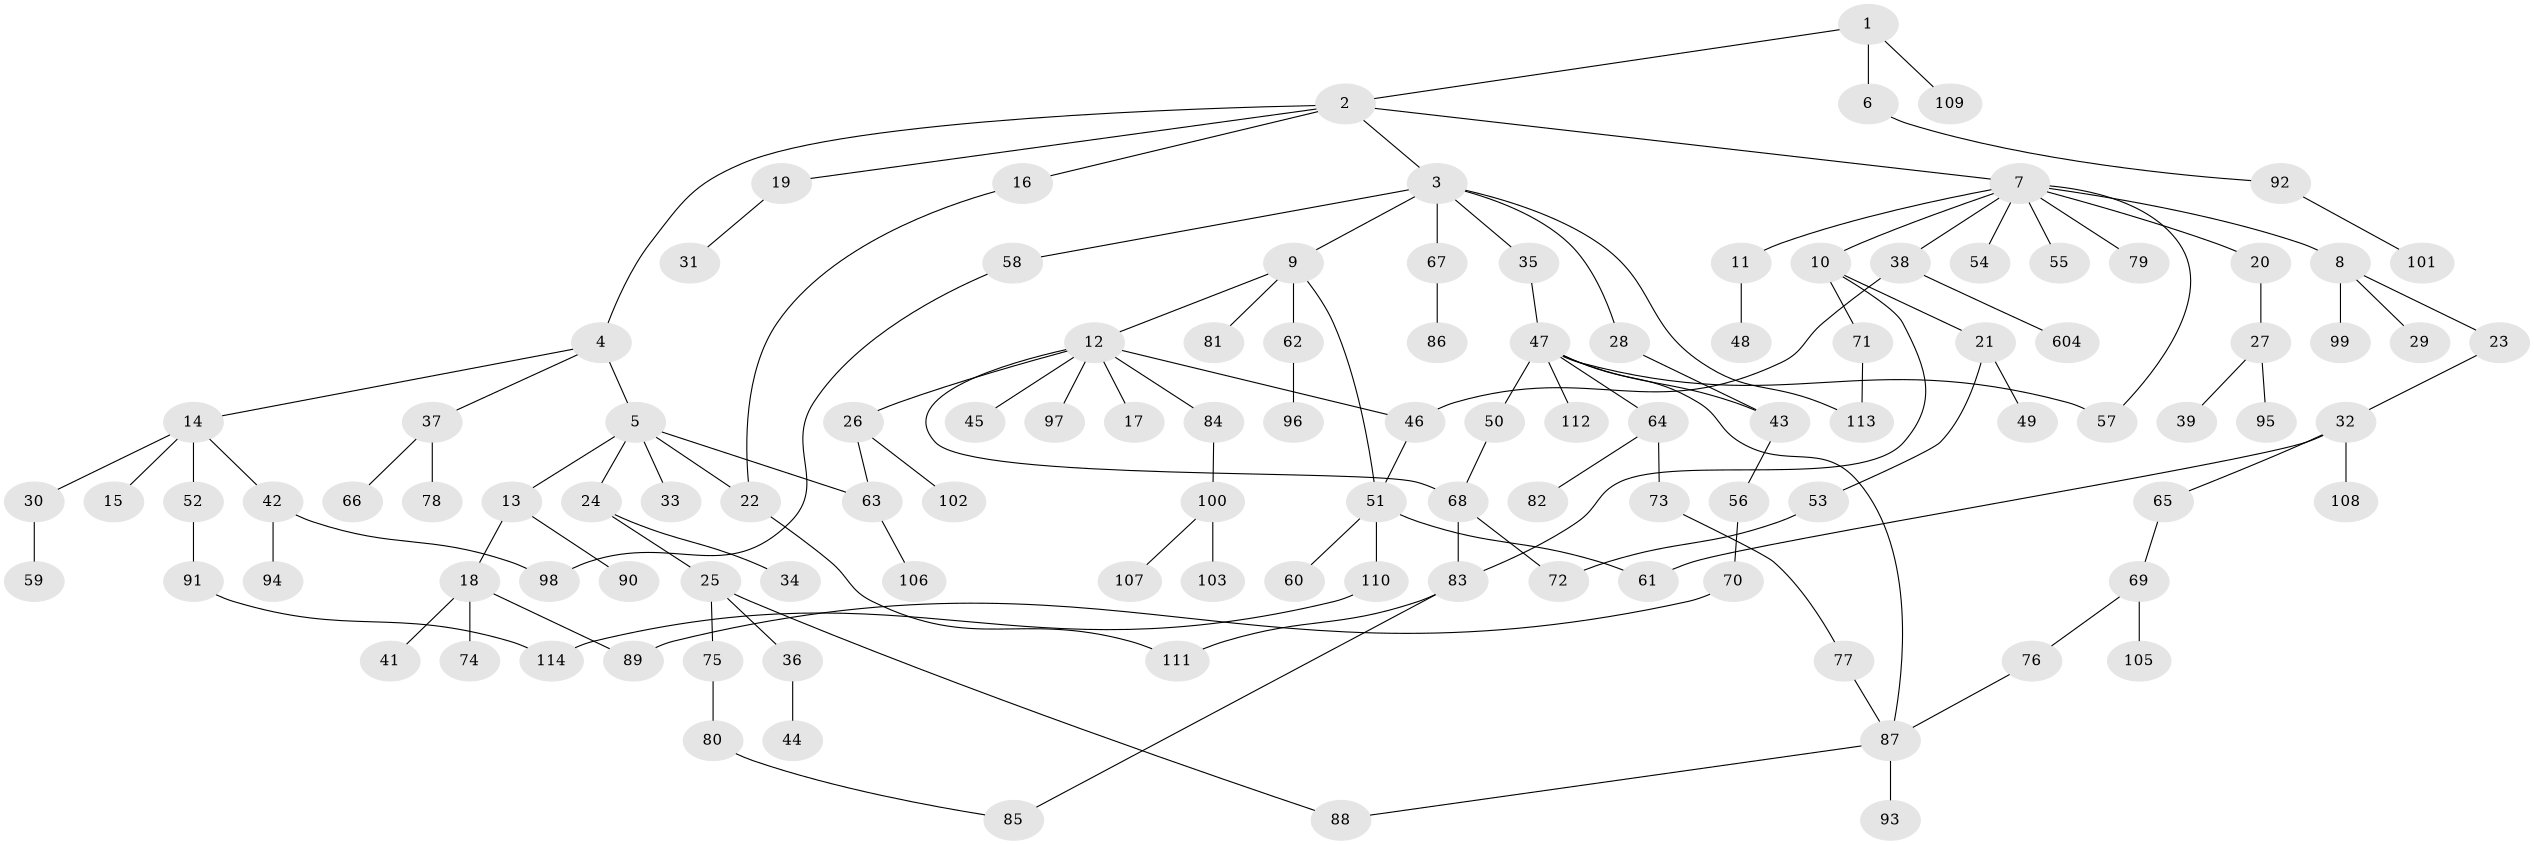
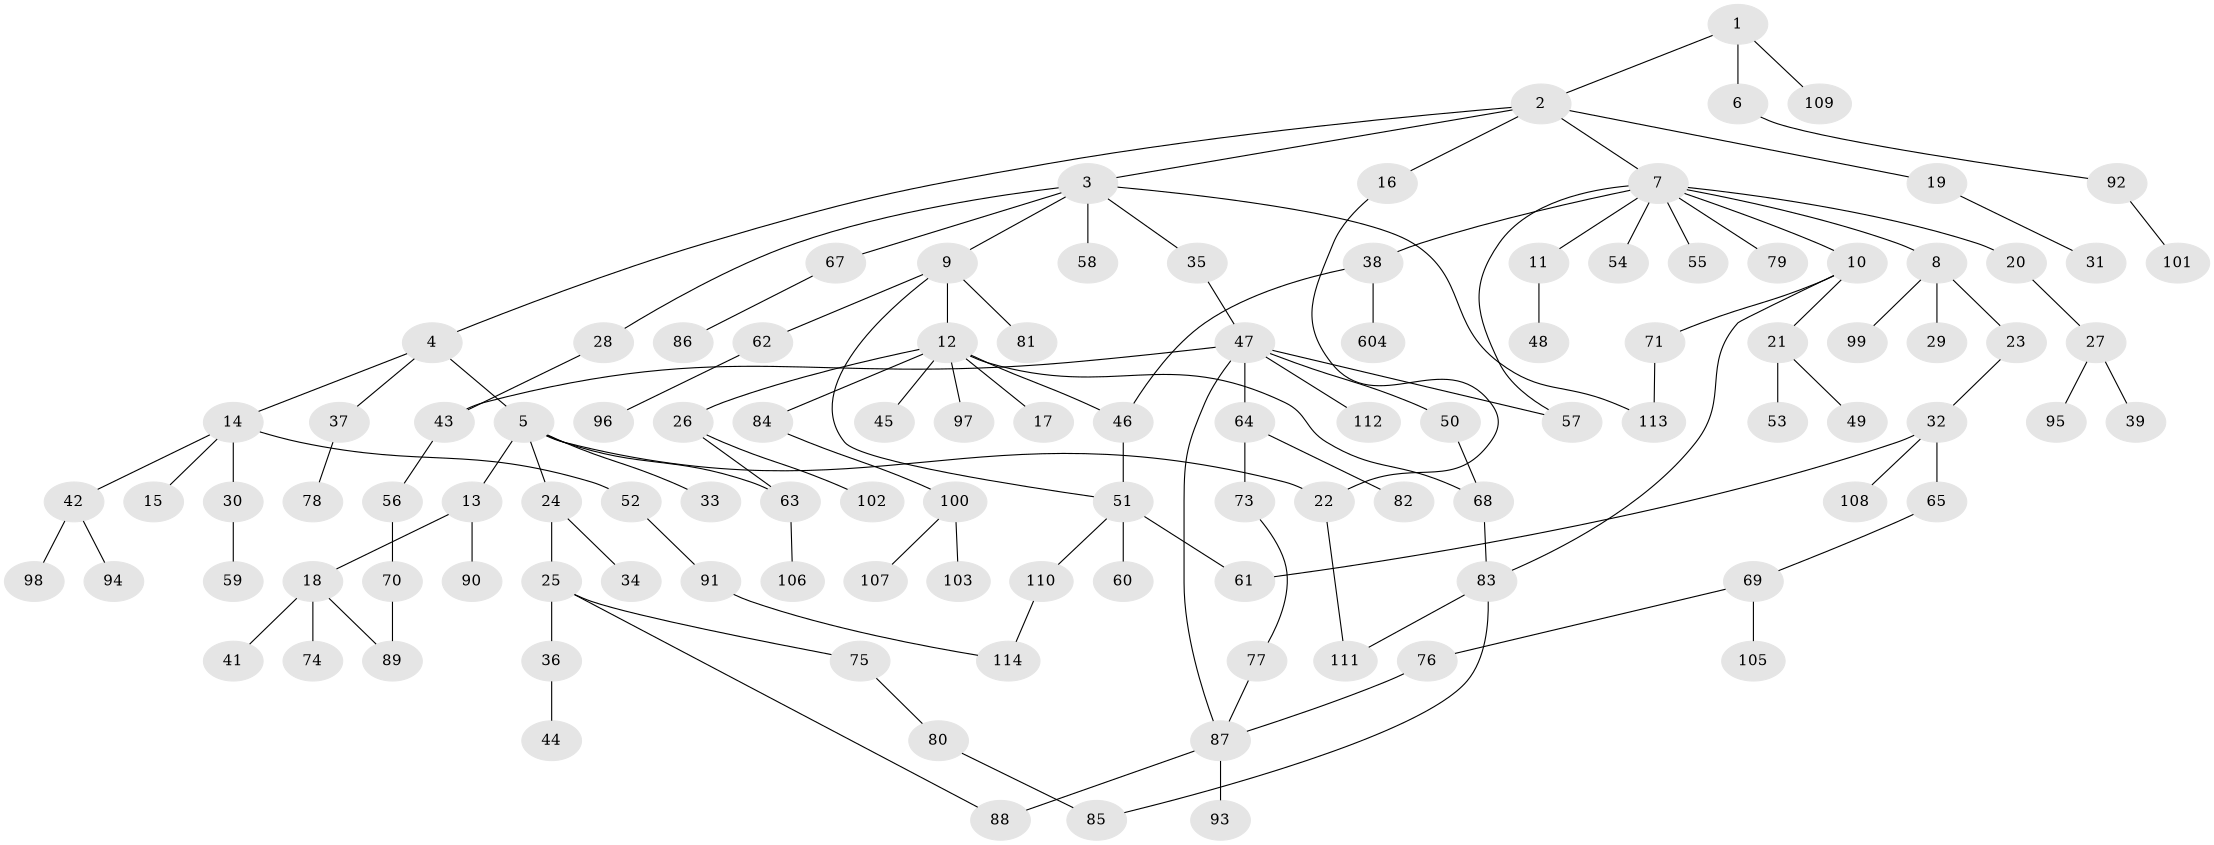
(806, 469) -> none
(353, 502) -> none
(1559, 582) -> none
